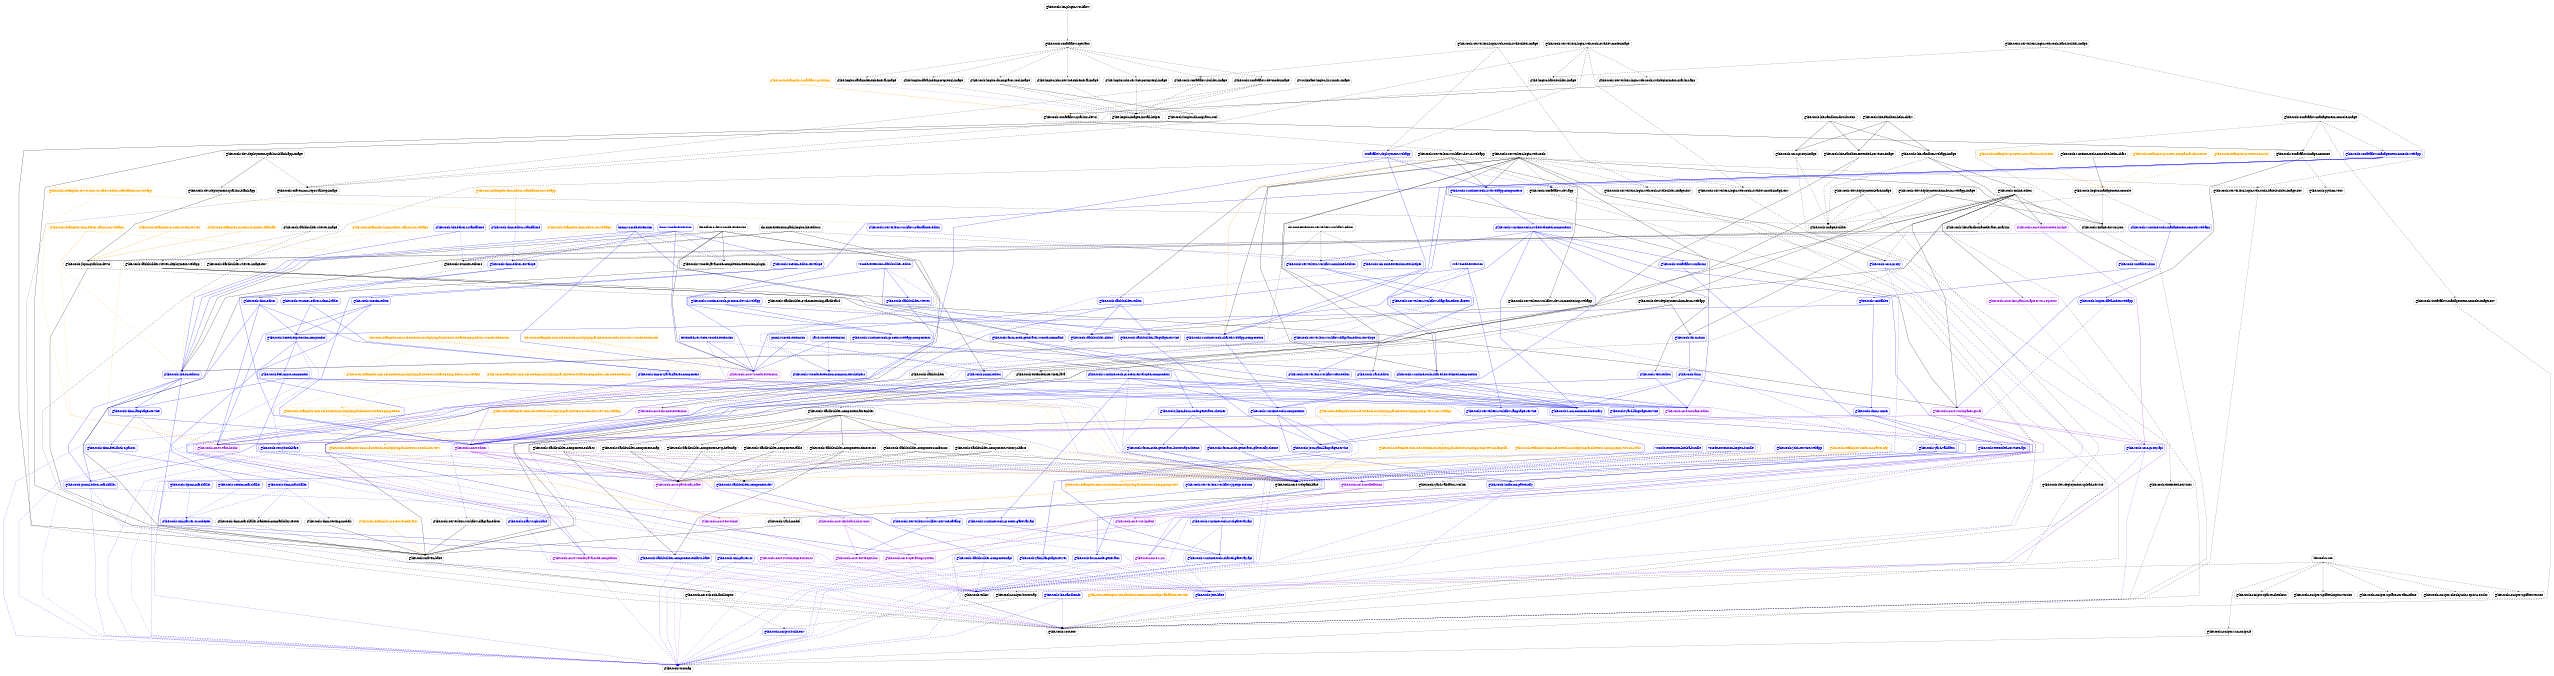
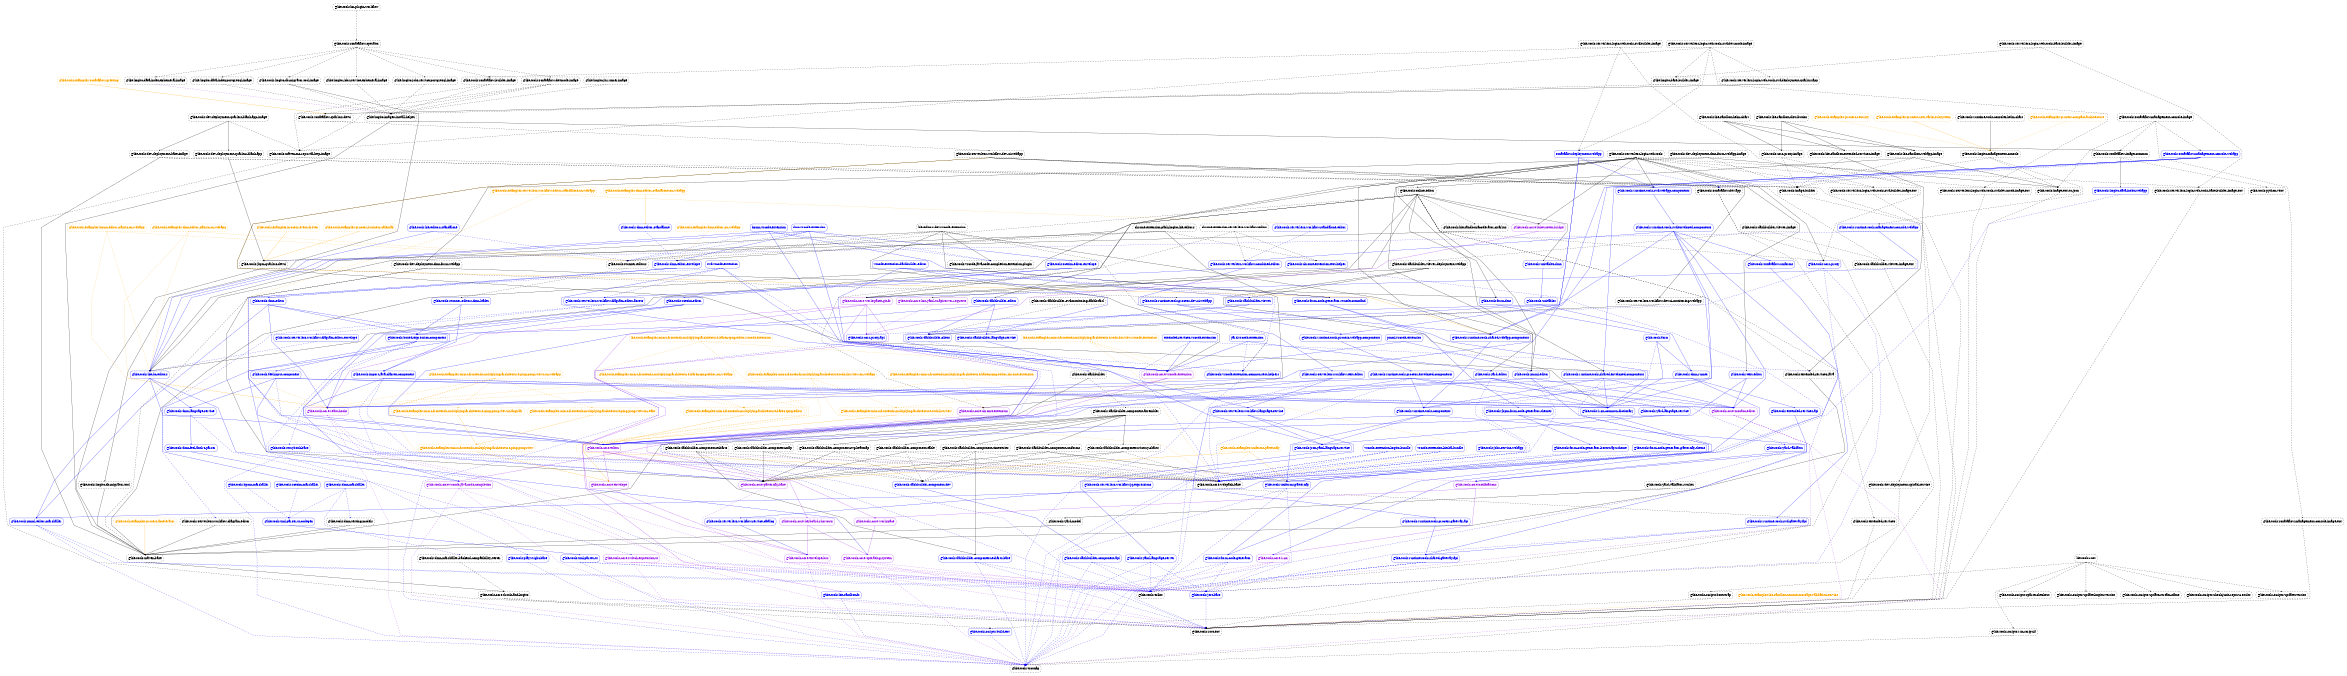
(1323, 81) -> (606, 81)
none -> (194, 136)
(760, 461) -> (1104, 469)
